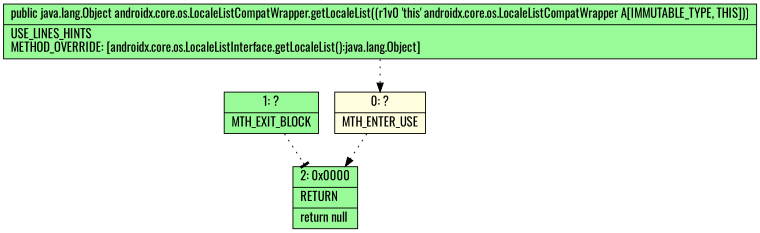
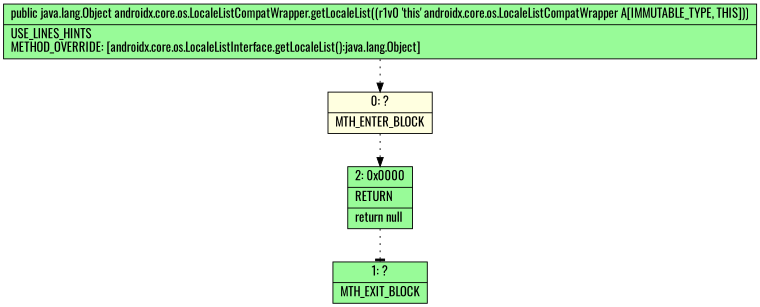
(380, 123) -> (380, 123)
(294, 148) -> (380, 243)
